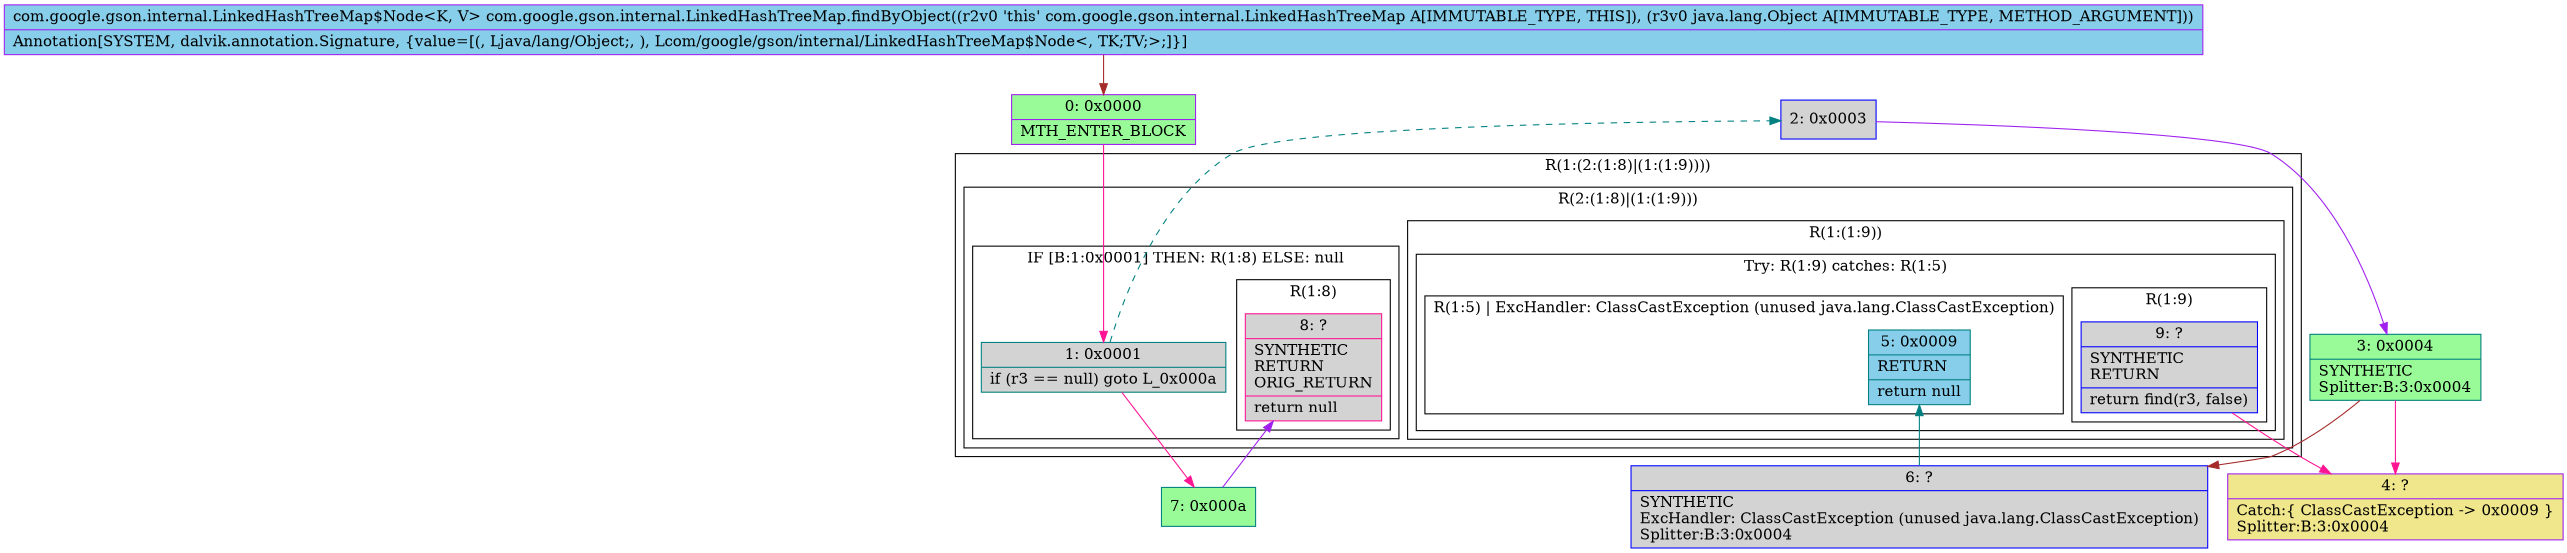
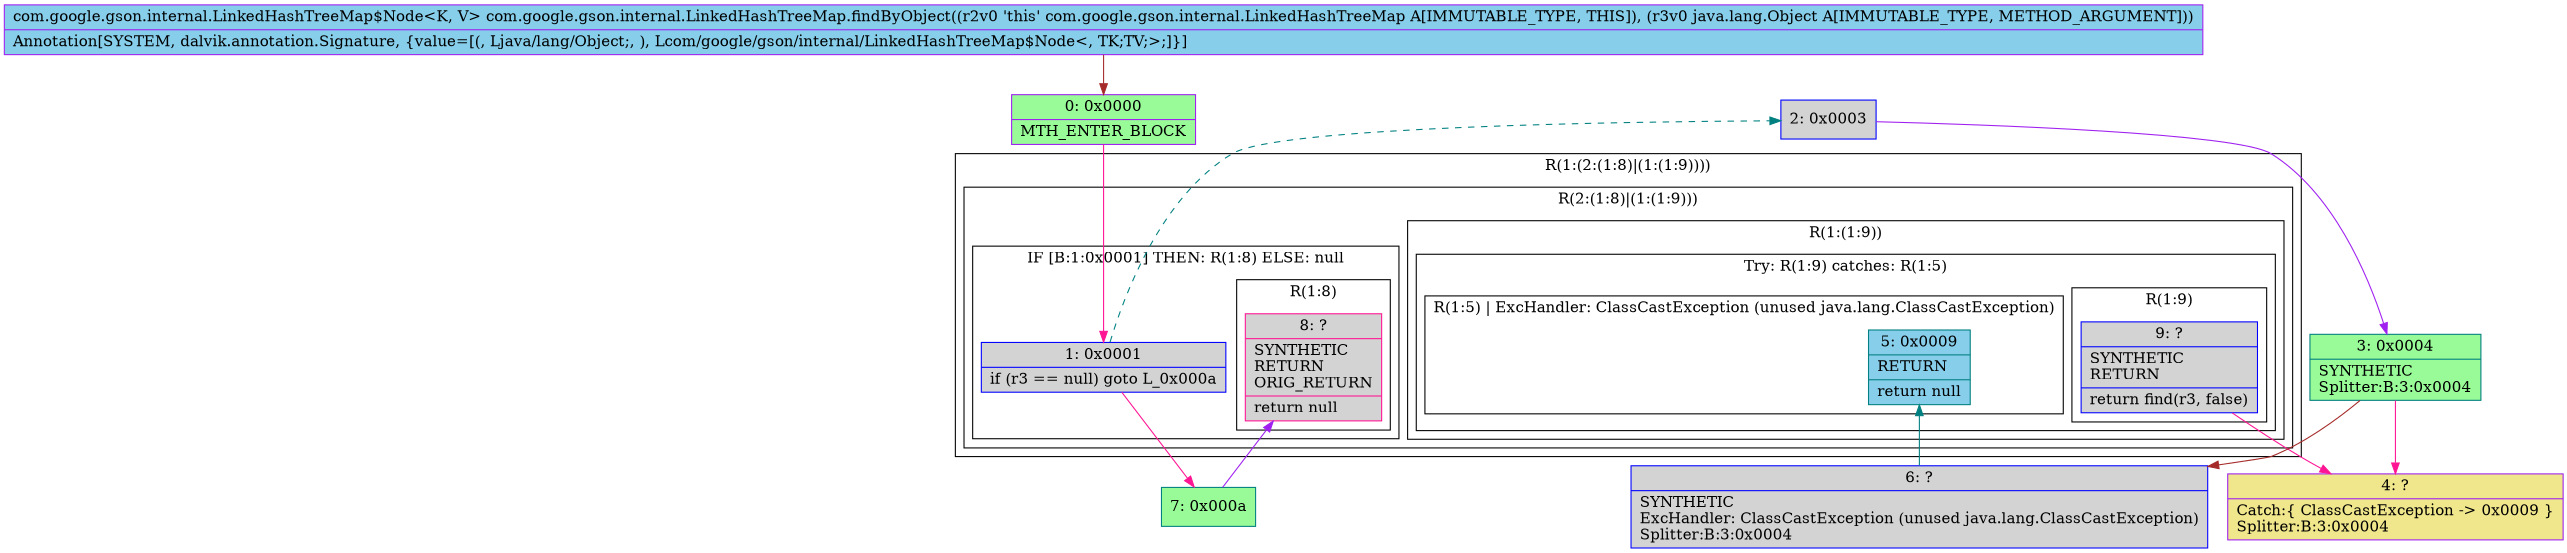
(1104, 367) -> (1104, 367)
